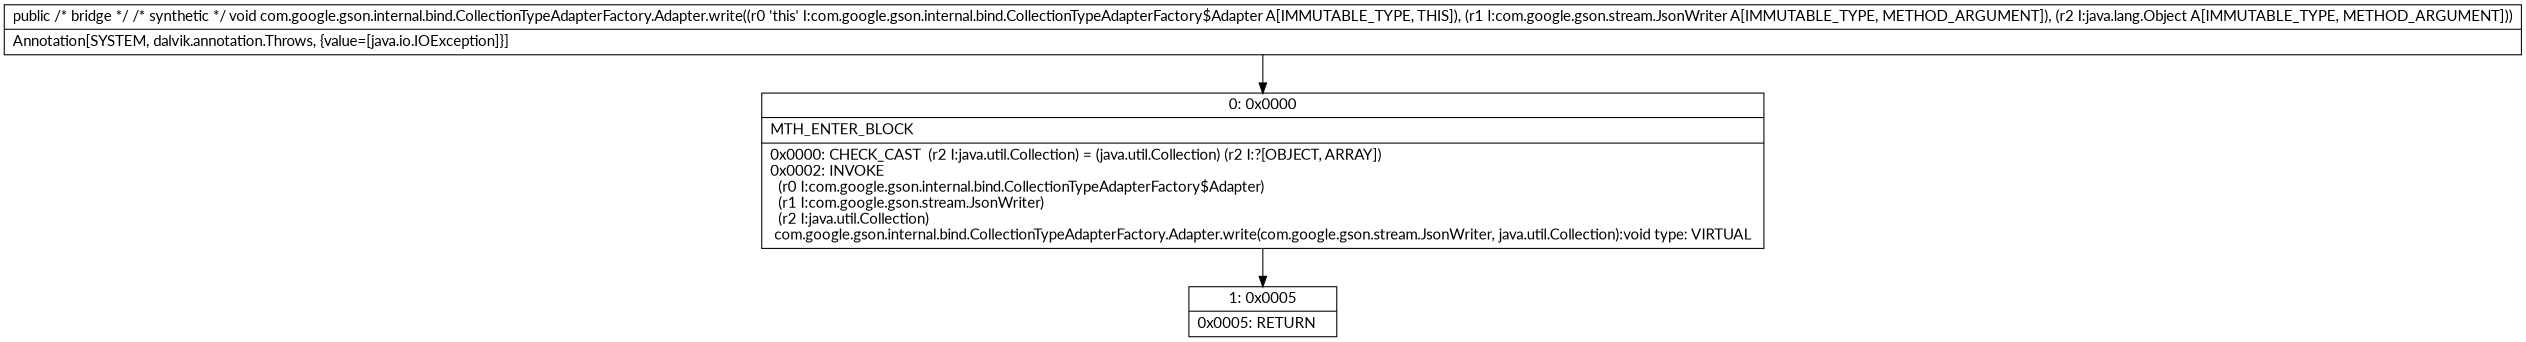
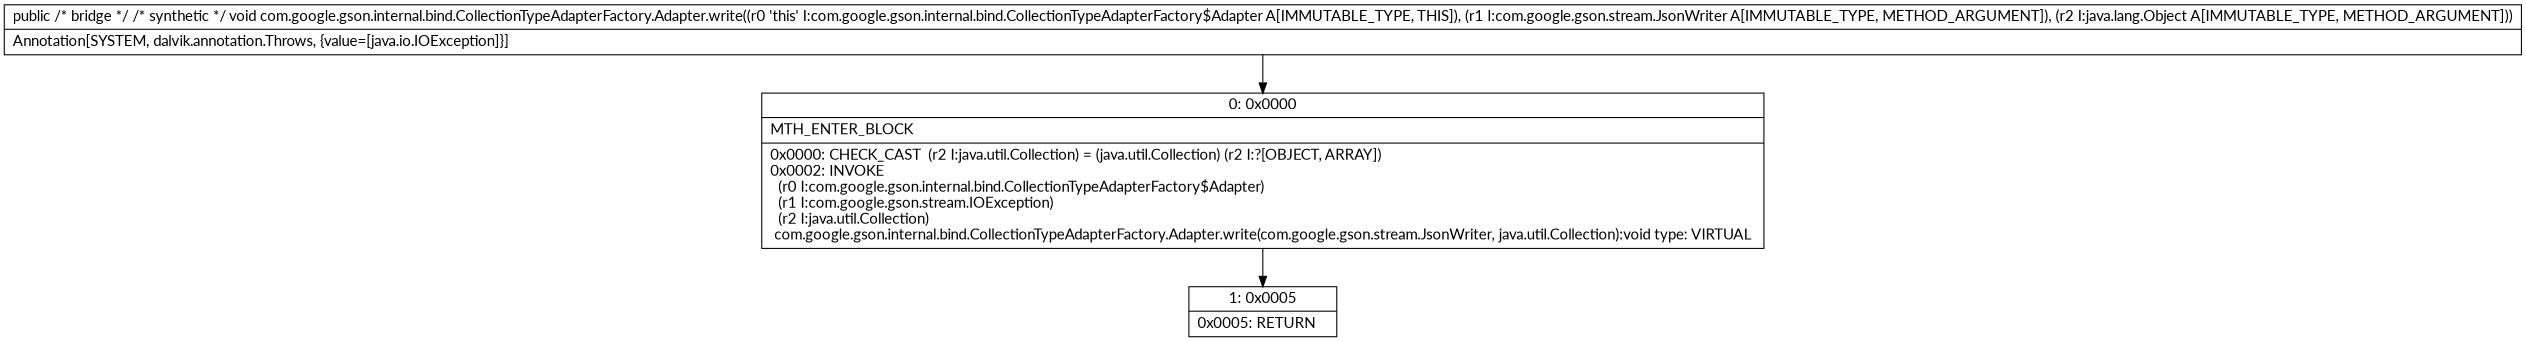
(907, 203) -> (912, 203)
